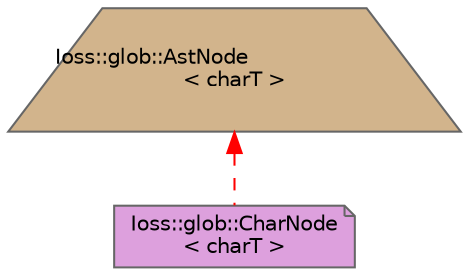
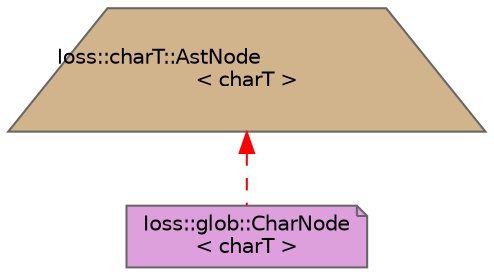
(234, 70) -> (247, 70)
